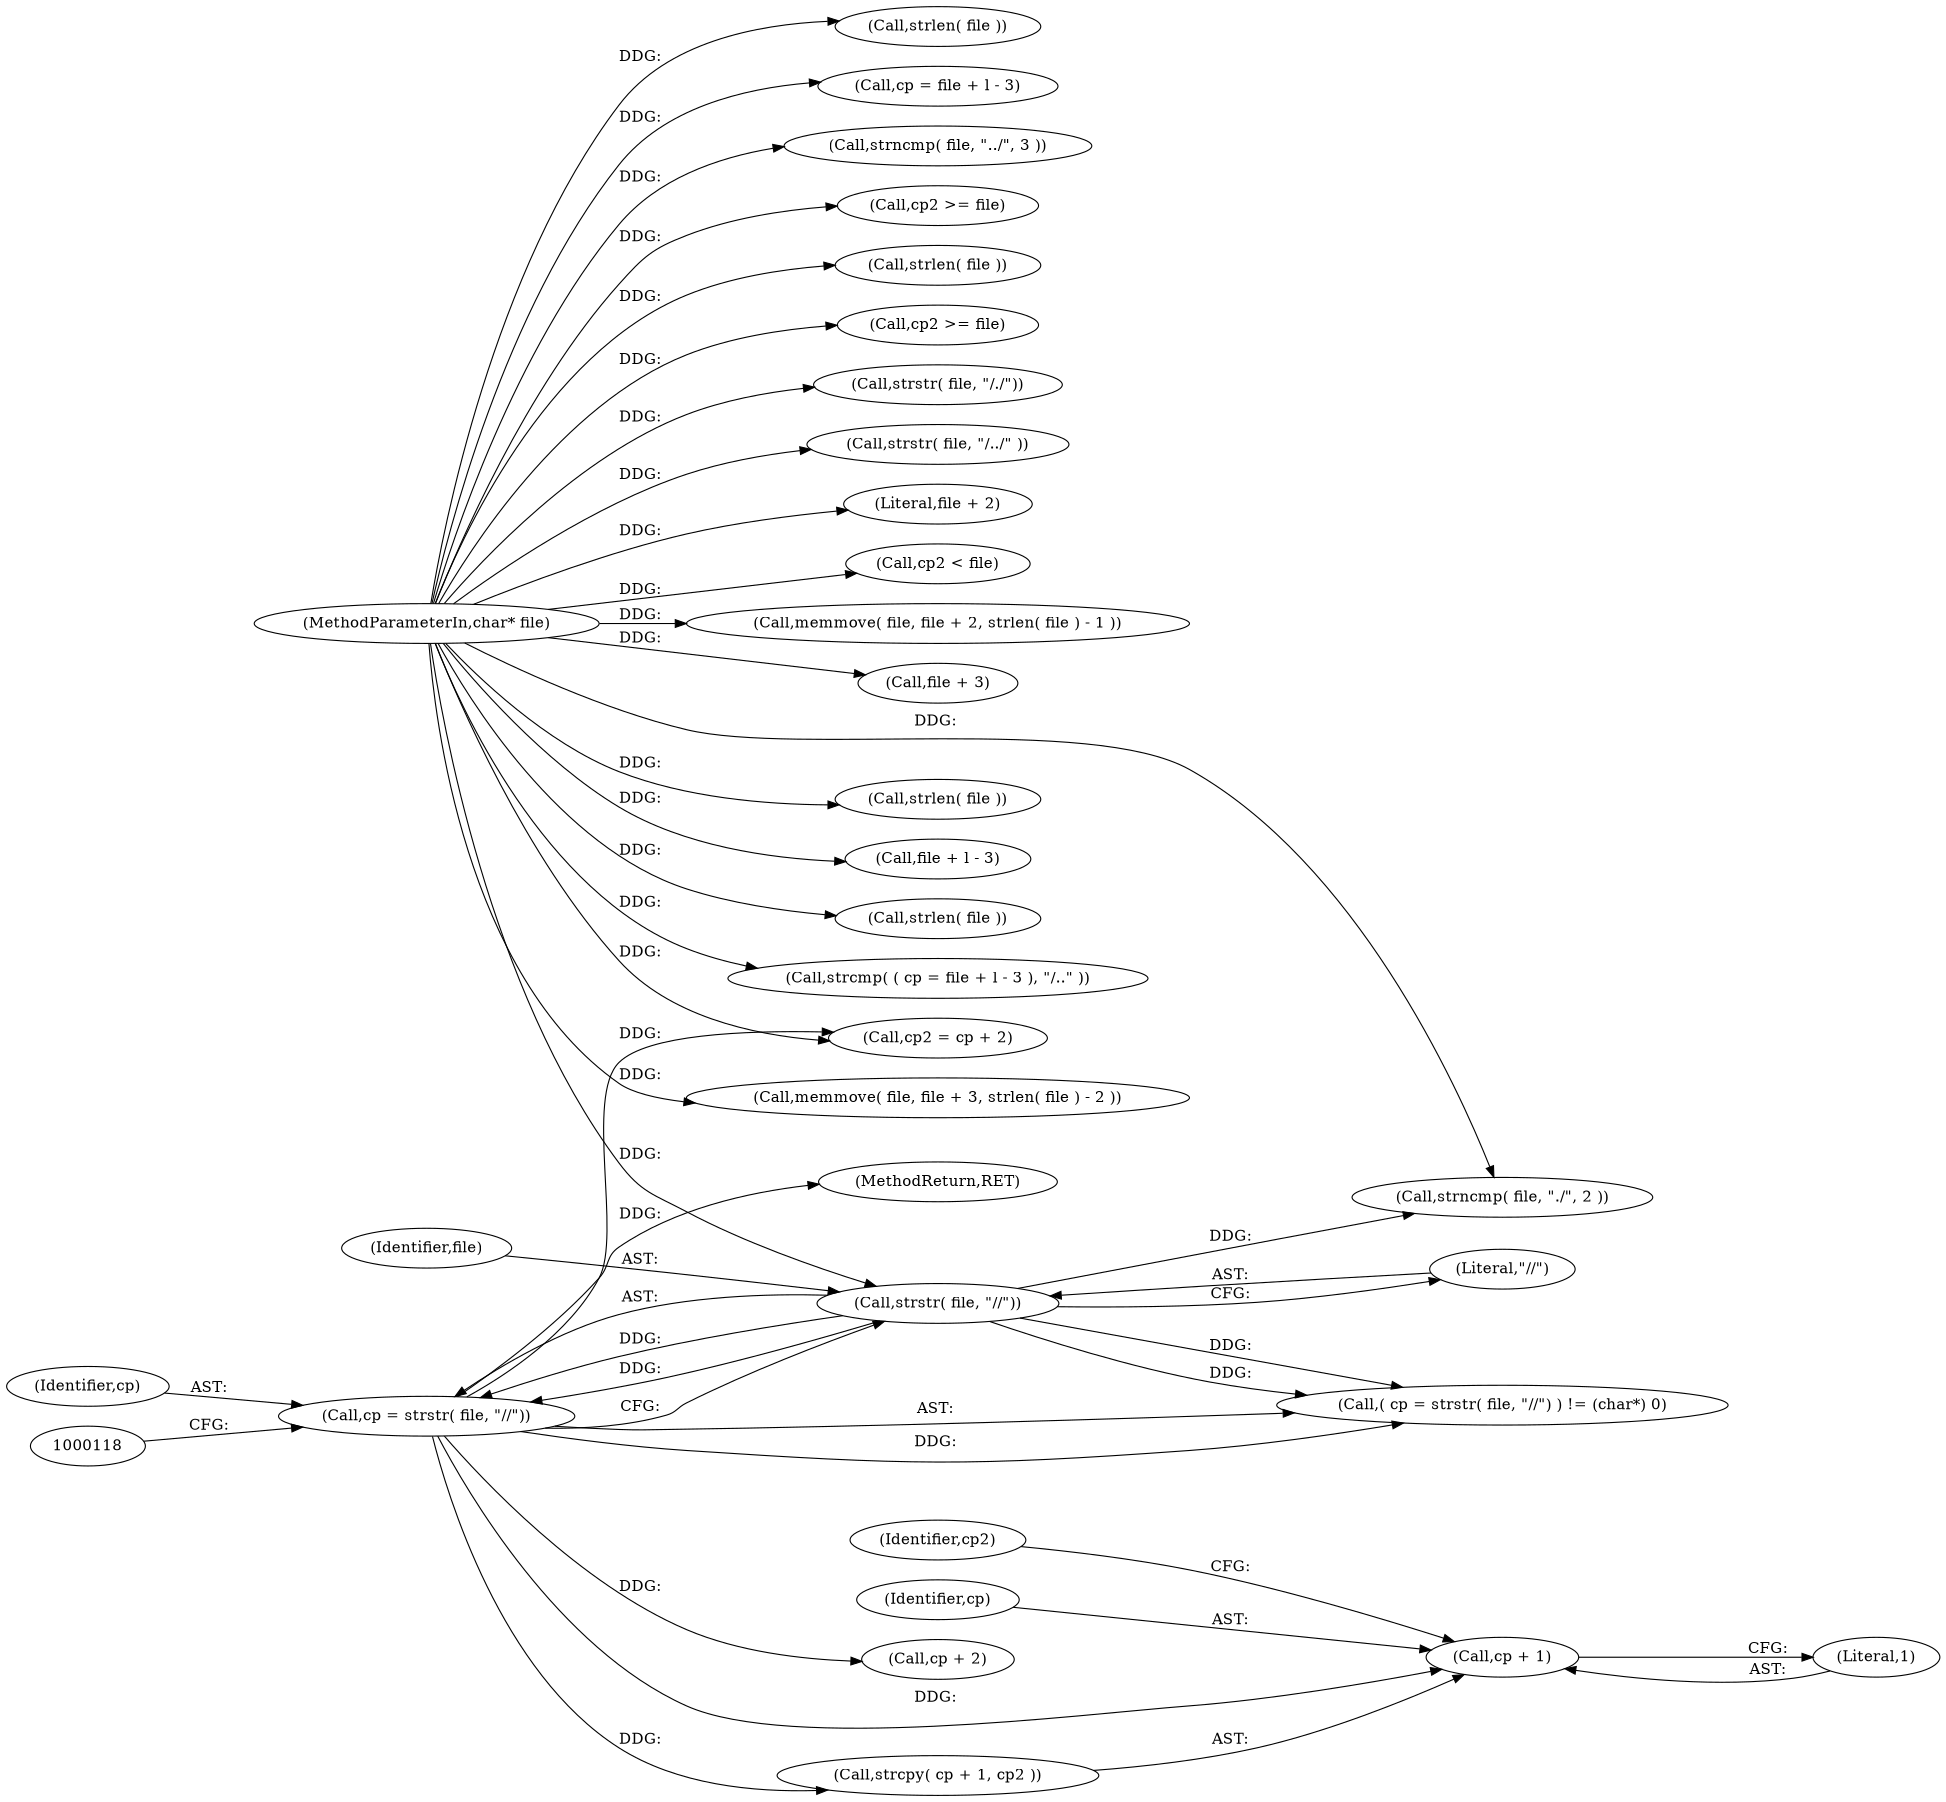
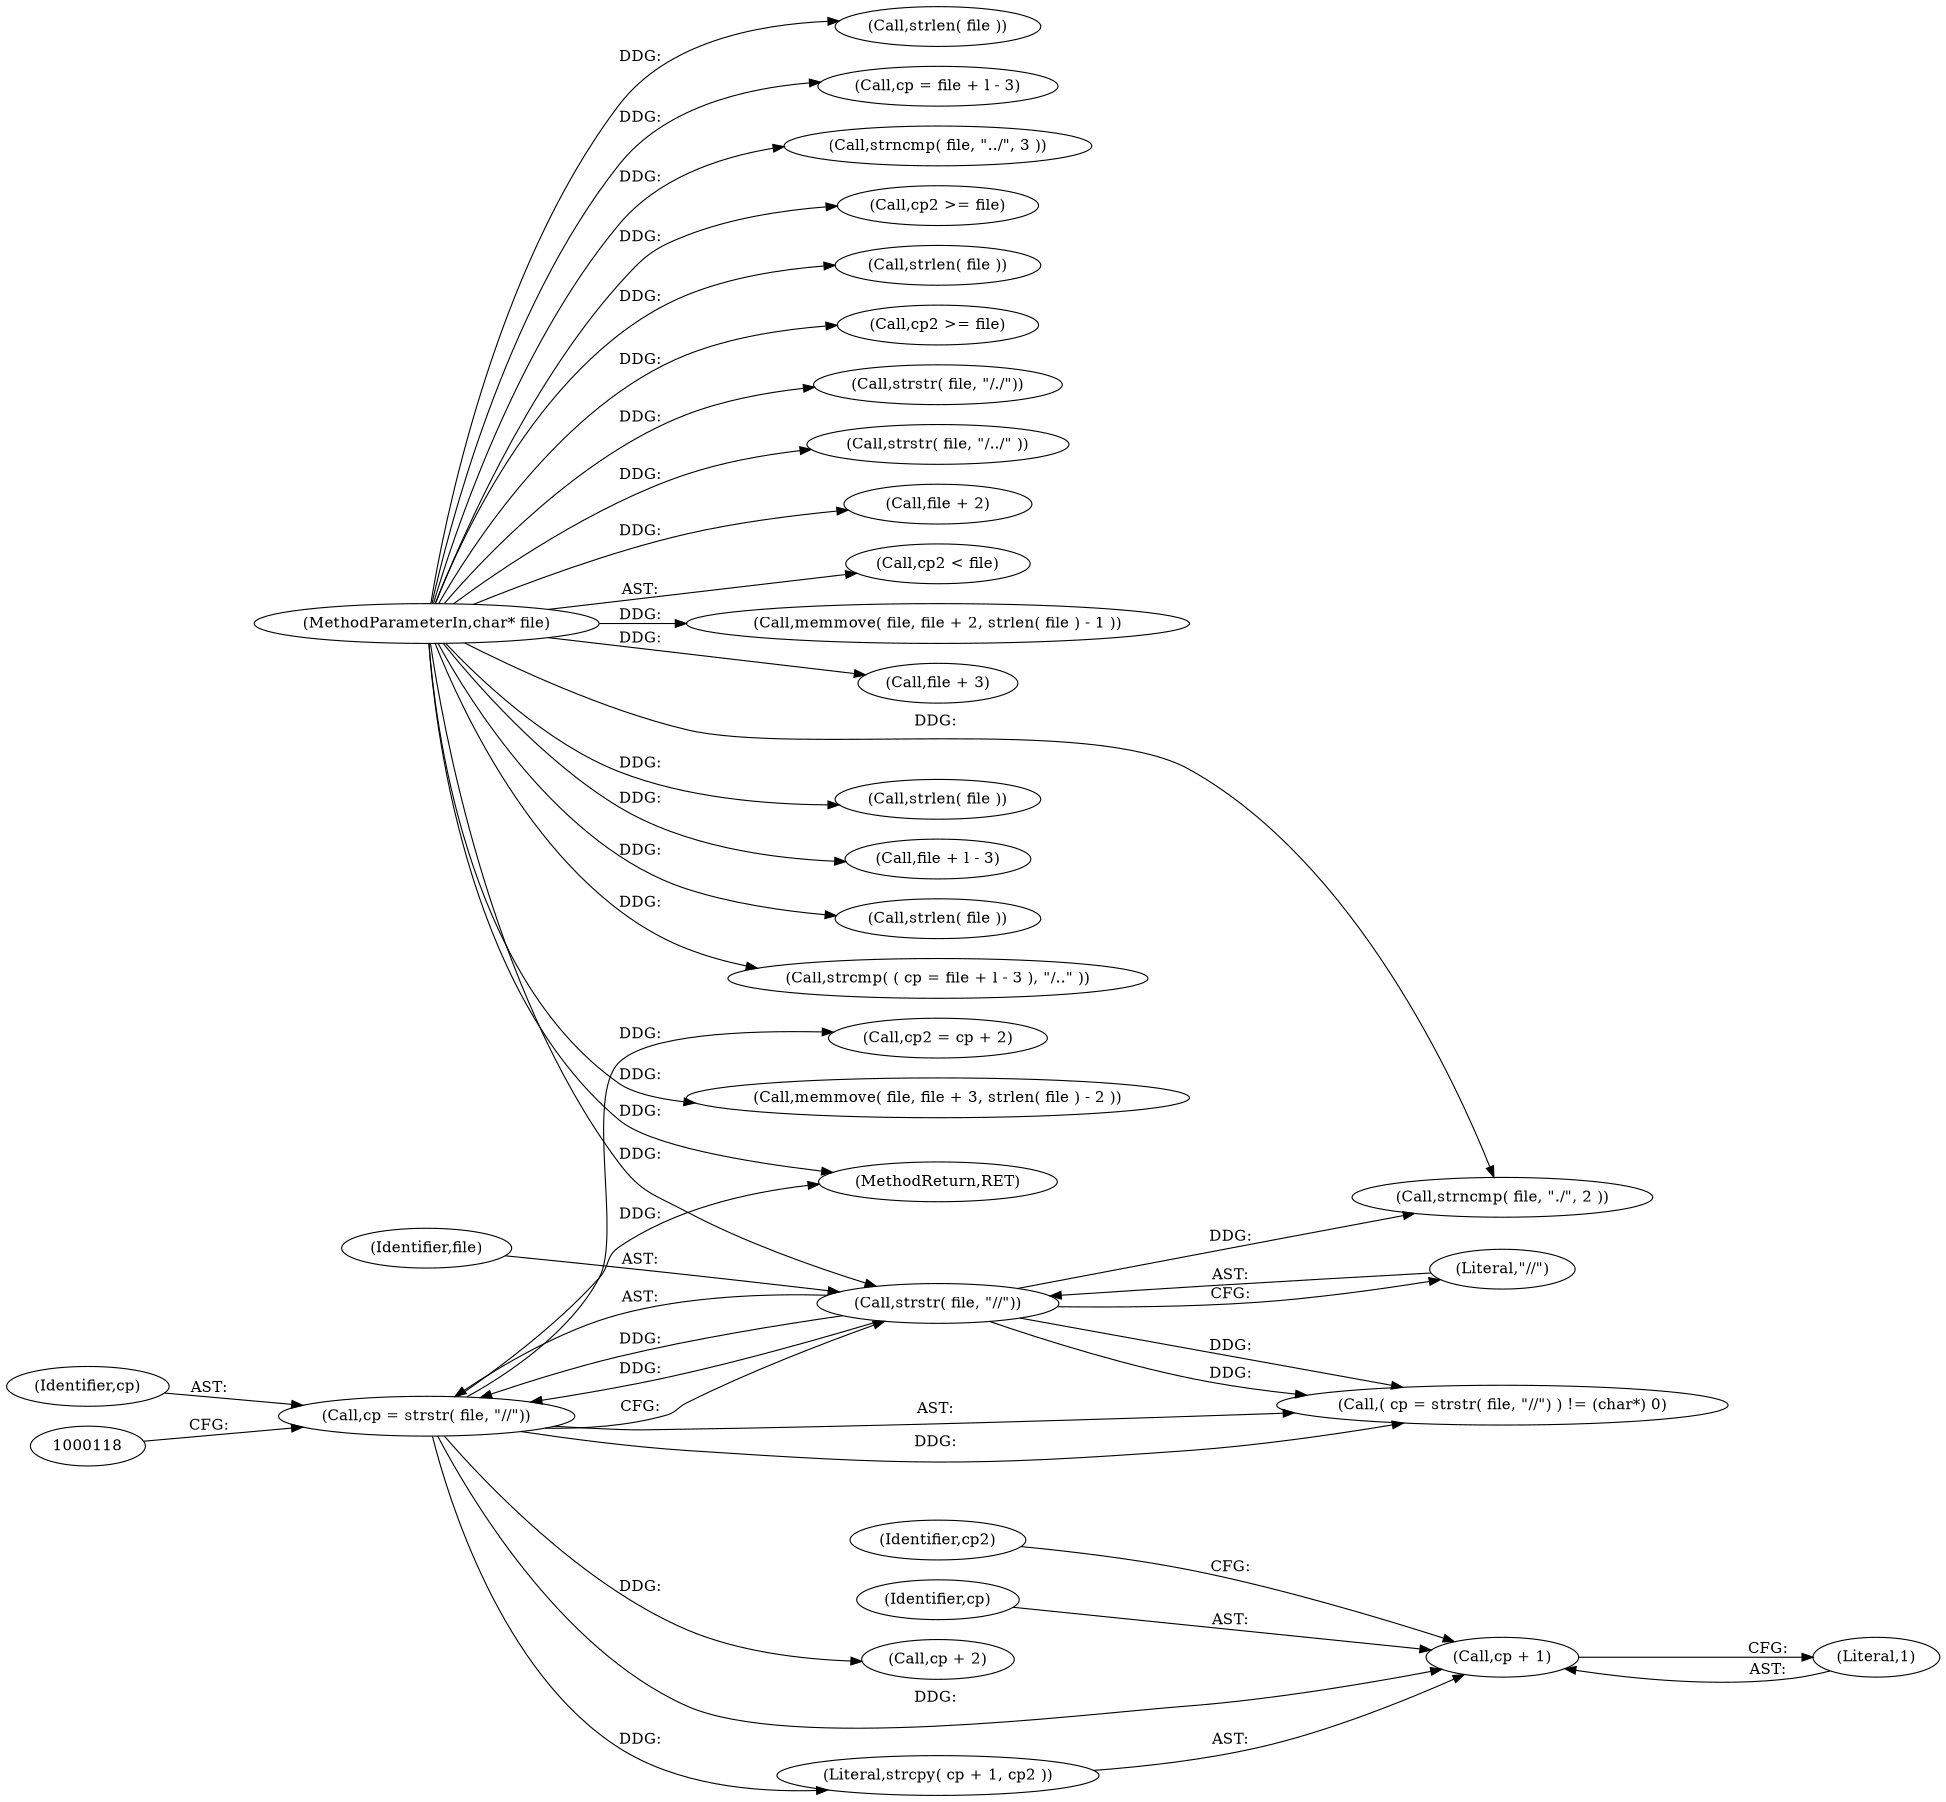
(938, 504) -> (938, 504)
(643, 590) -> (643, 590)
(573, 903) -> (499, 947)
(938, 1776) -> (938, 1776)
